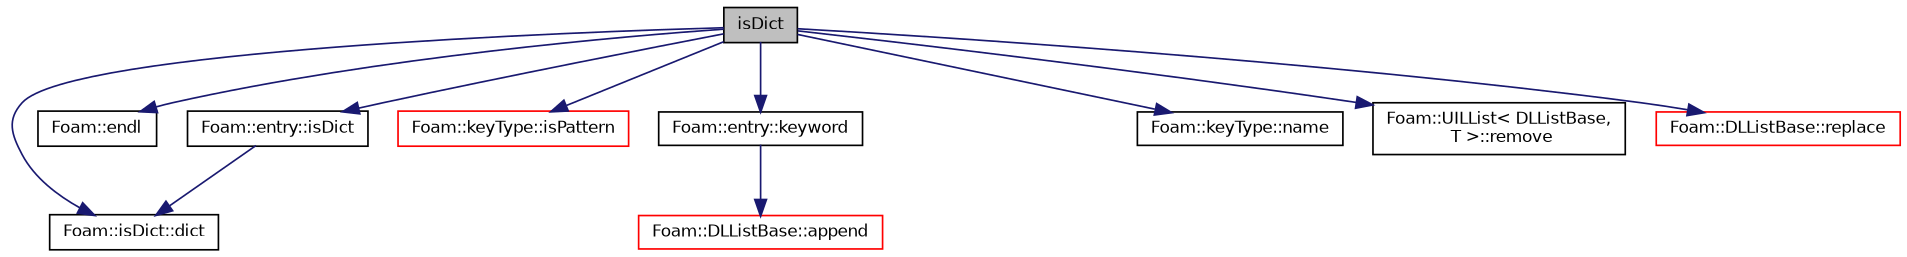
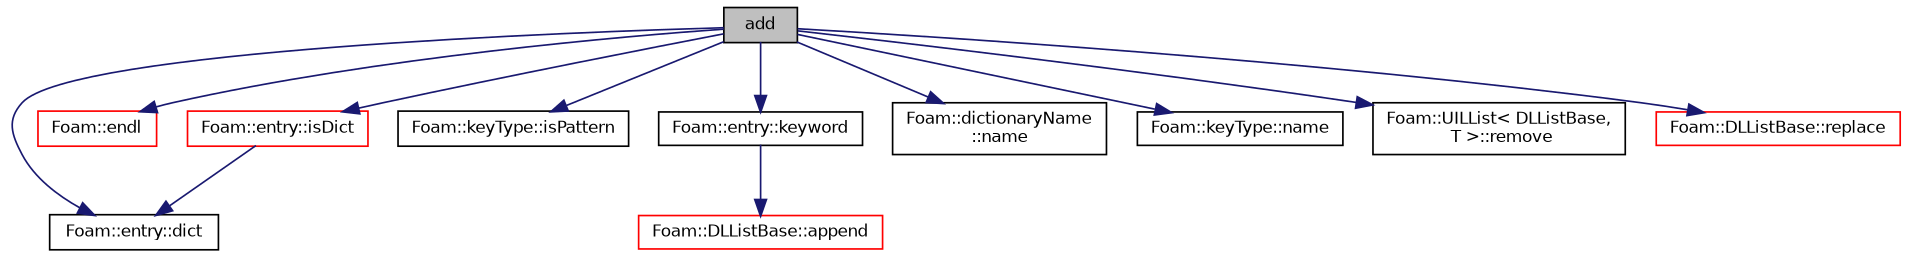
(761, 25) -> (761, 25)
(97, 129) -> (97, 129)
(278, 129) -> (278, 129)
(513, 129) -> (513, 129)
none -> (1000, 129)
(134, 232) -> (134, 232)
